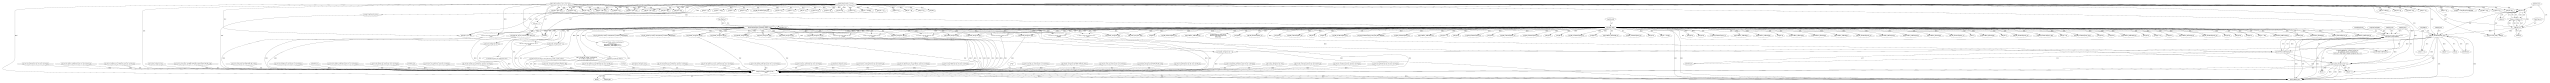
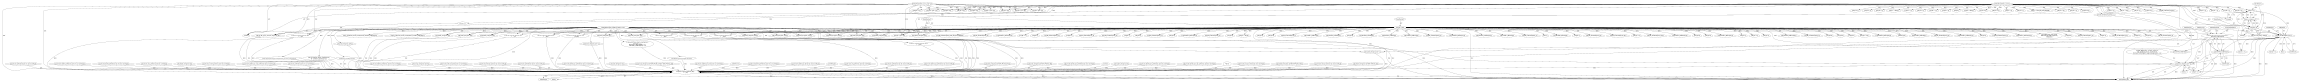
(1687, 4) -> (2121, 5)
none -> (1680, 36)
